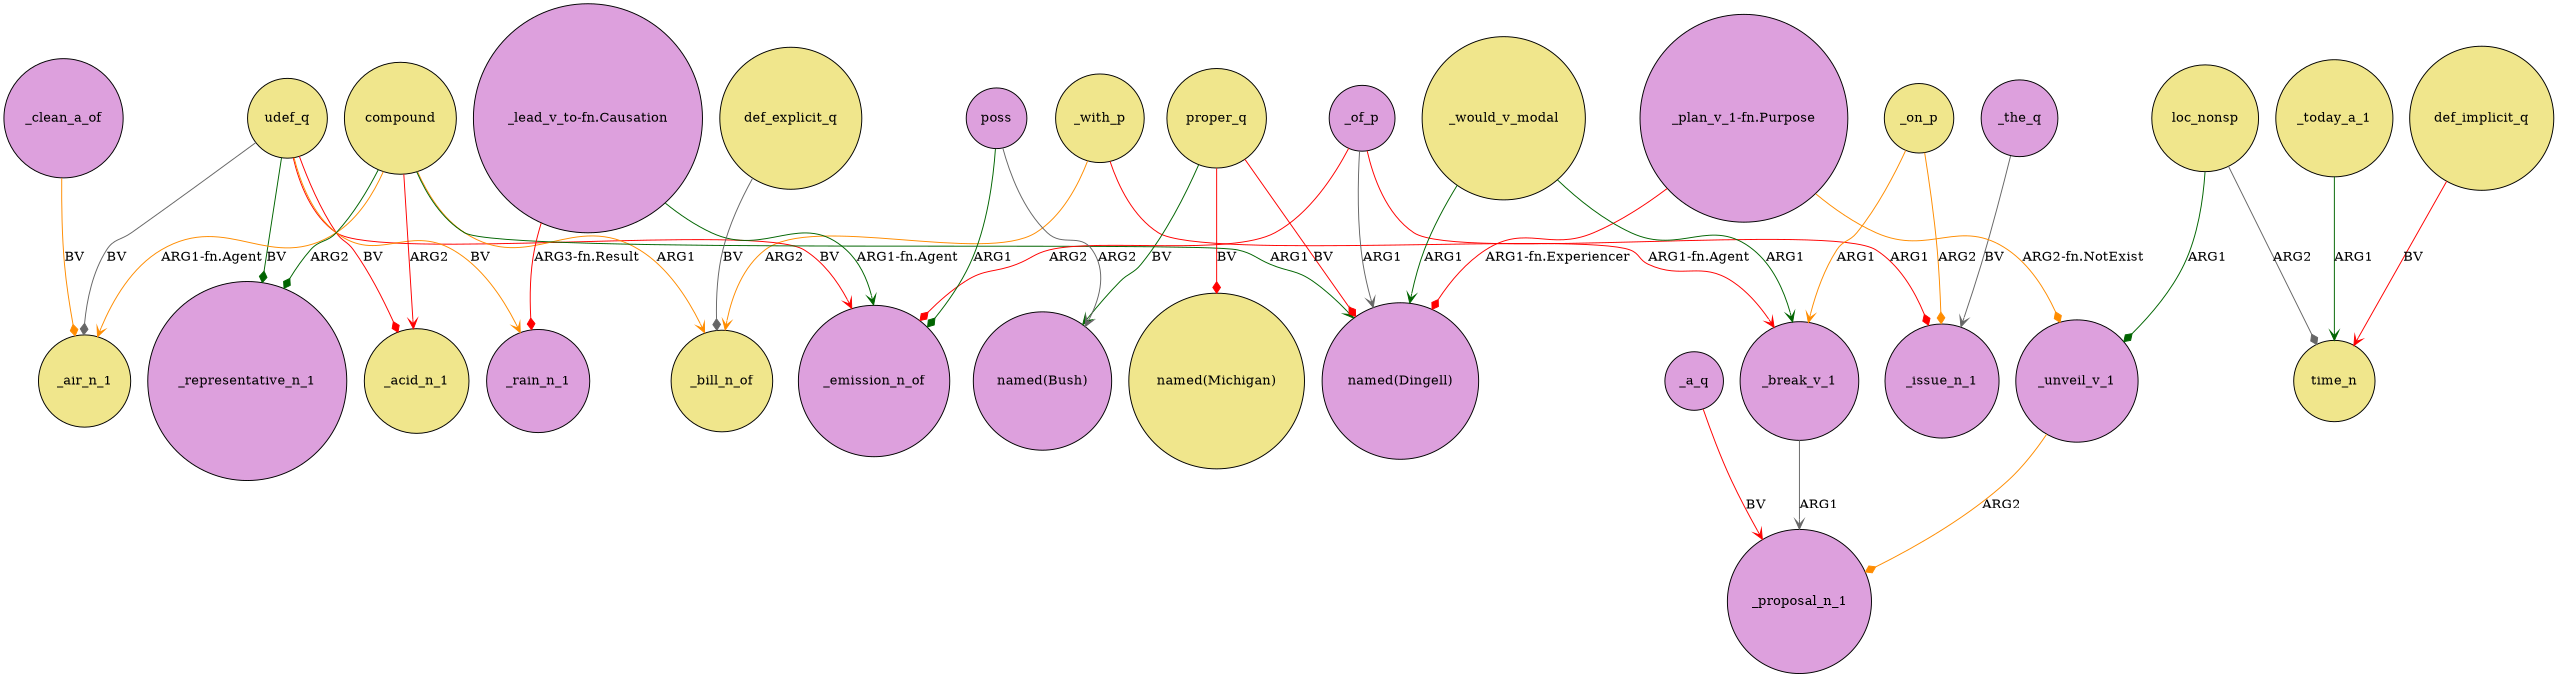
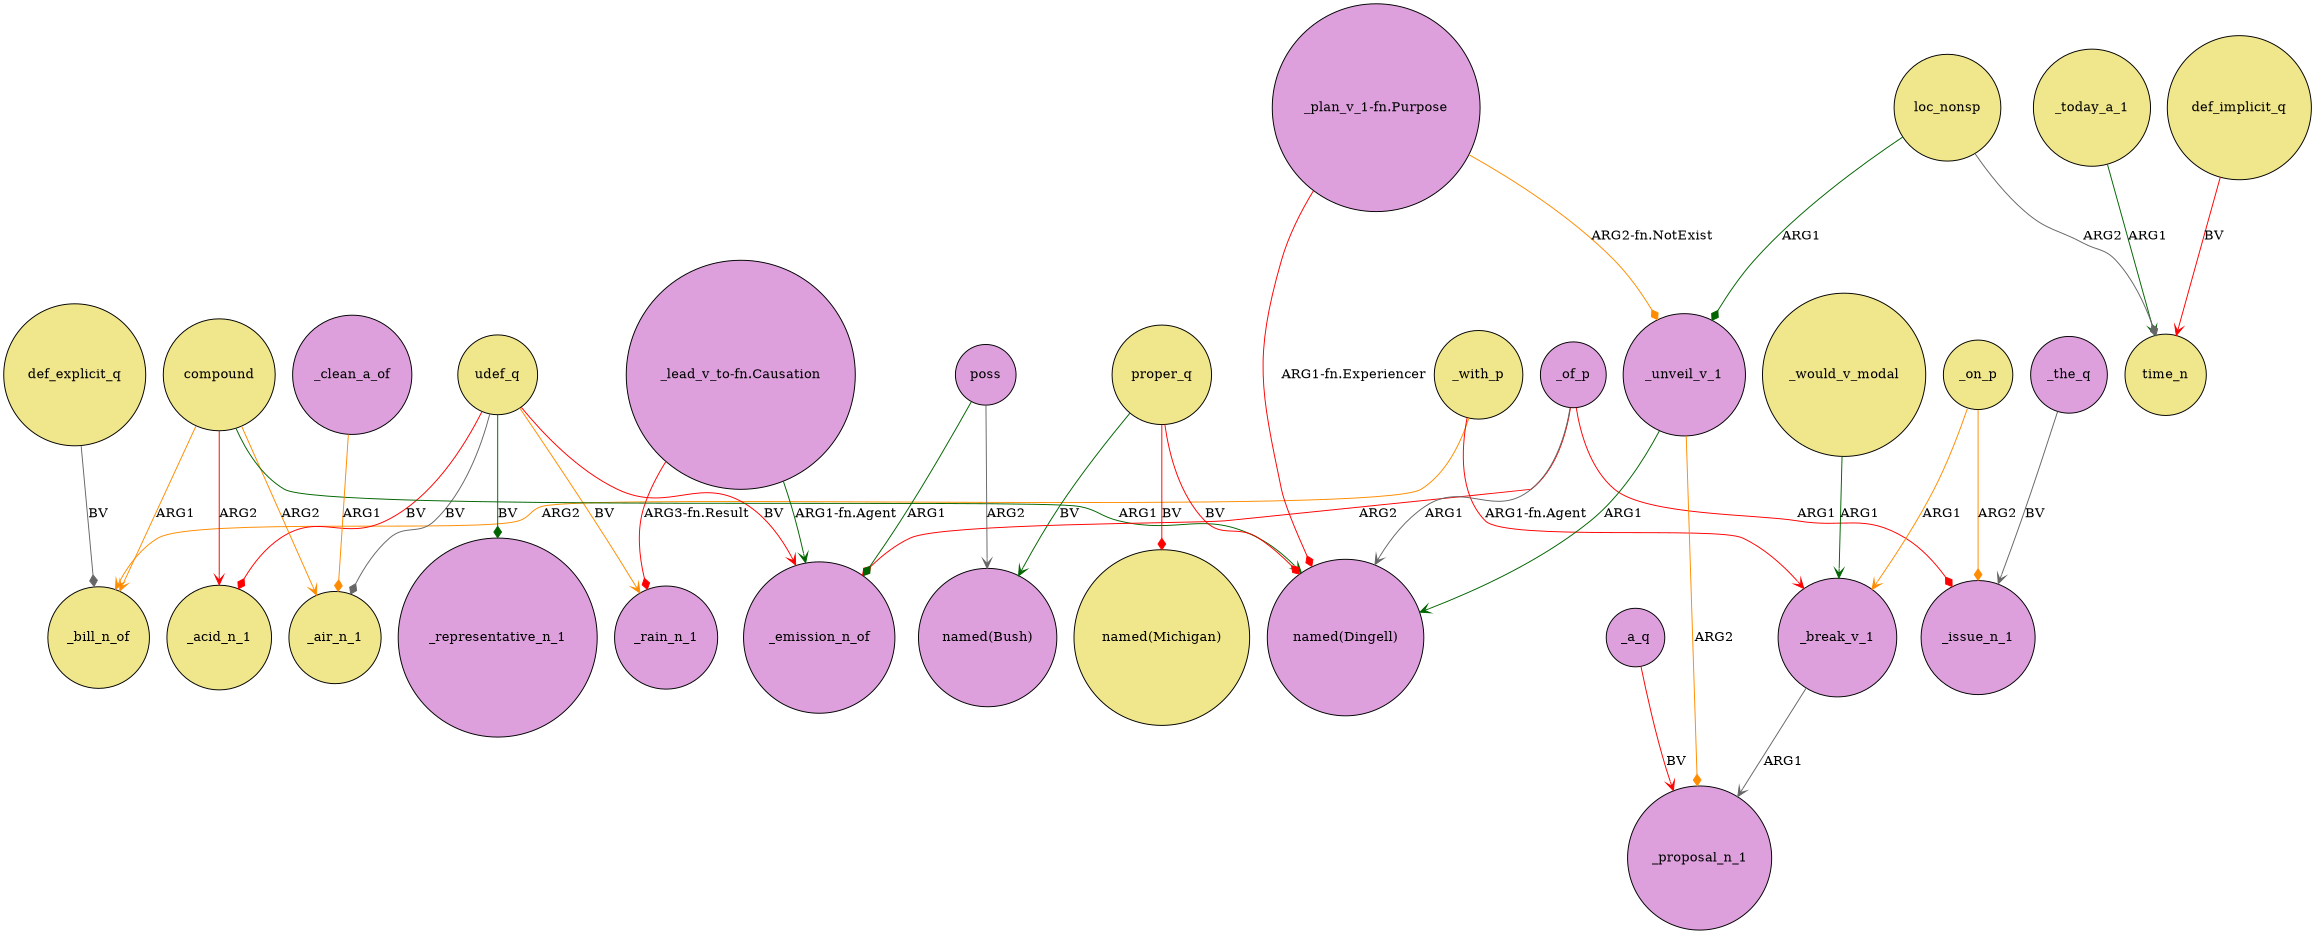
(339, 229) -> none
(1433, 229) -> (1562, 542)
(75, 257) -> (362, 514)
(212, 257) -> (301, 514)
